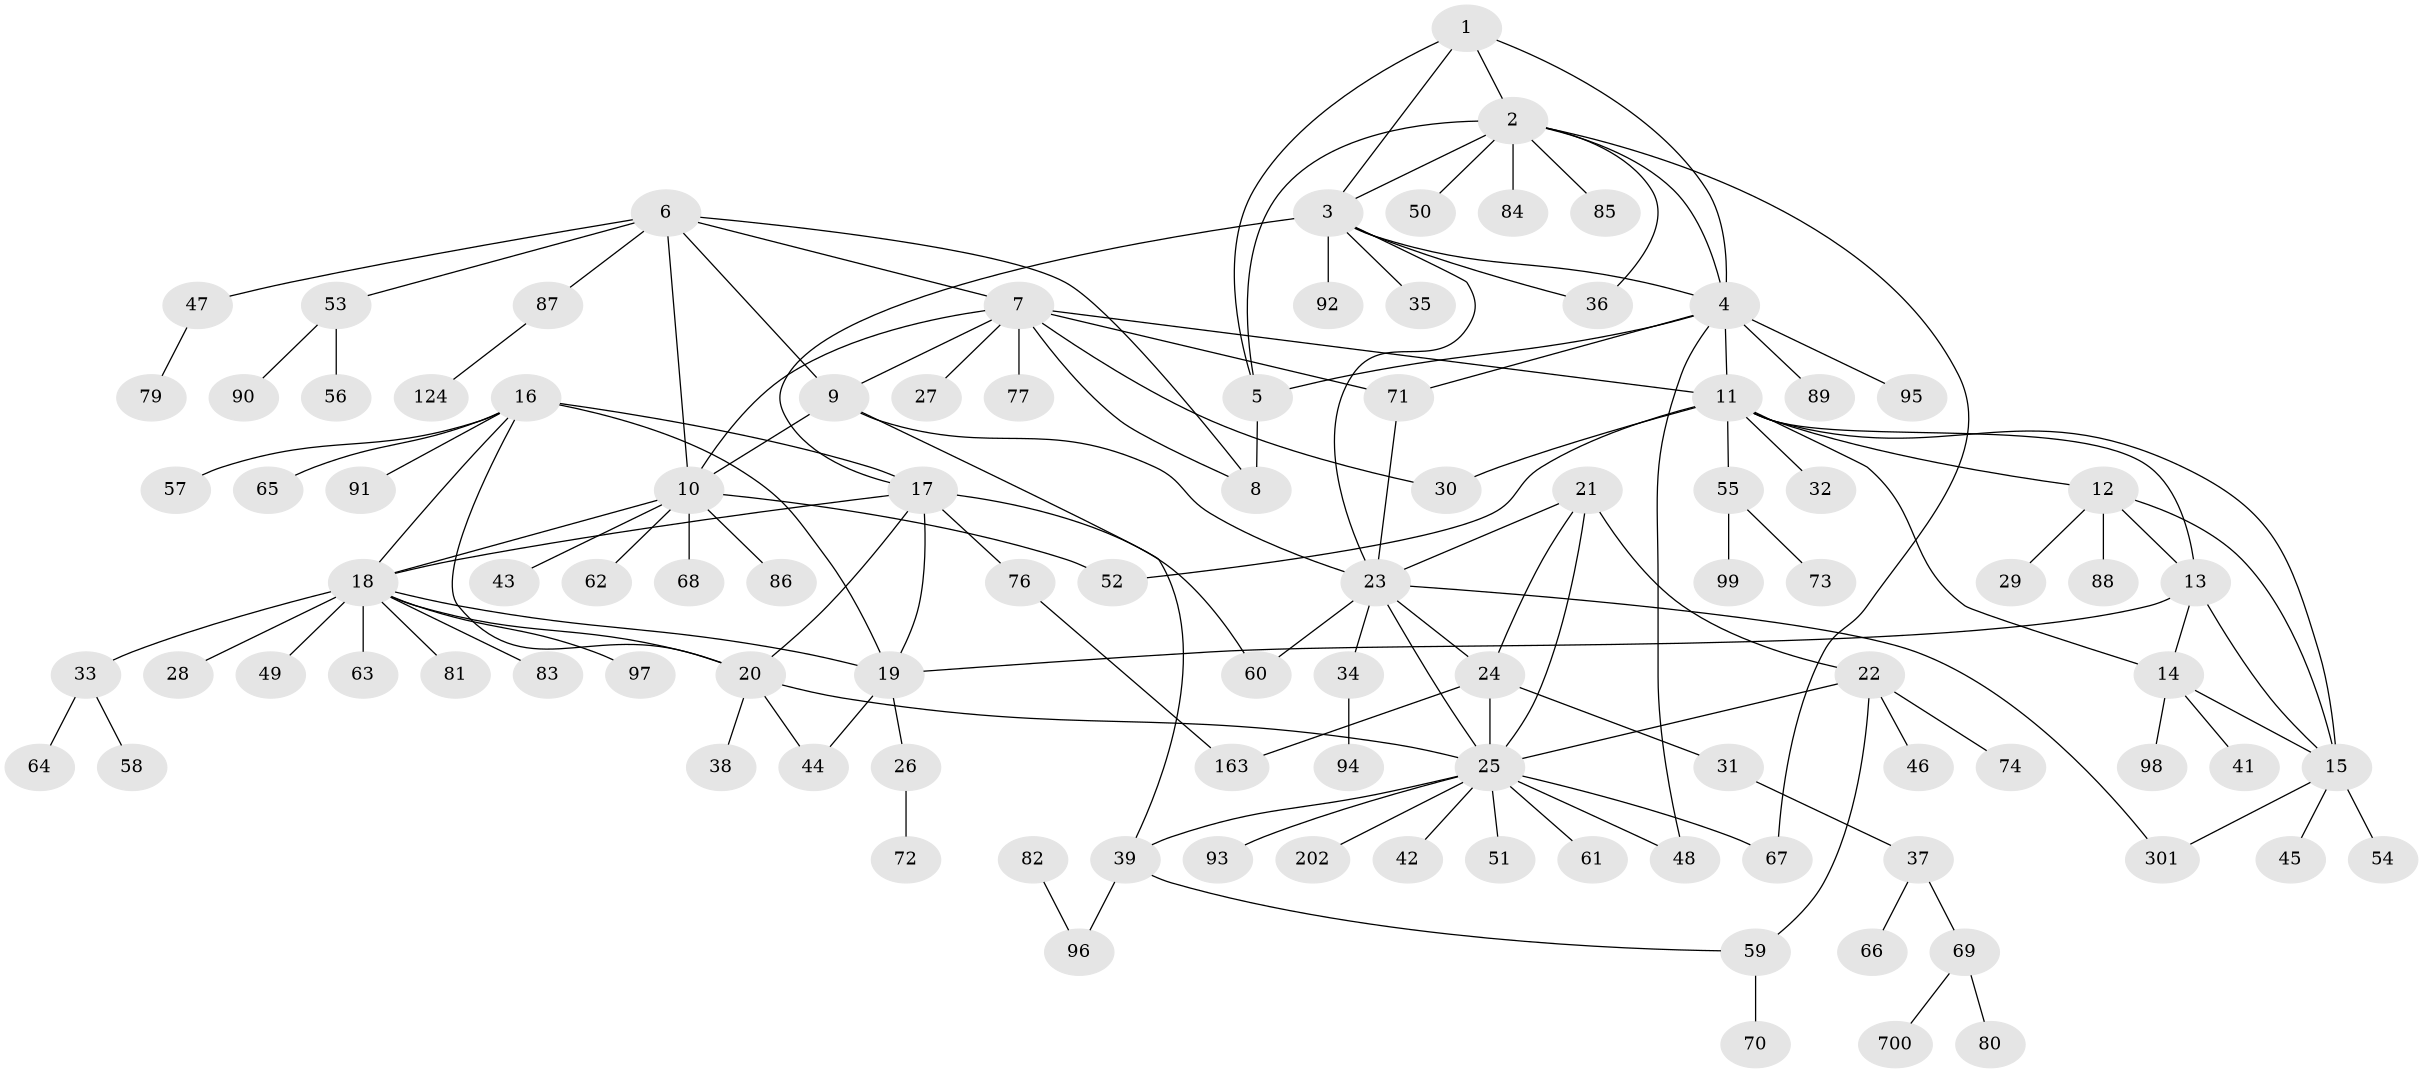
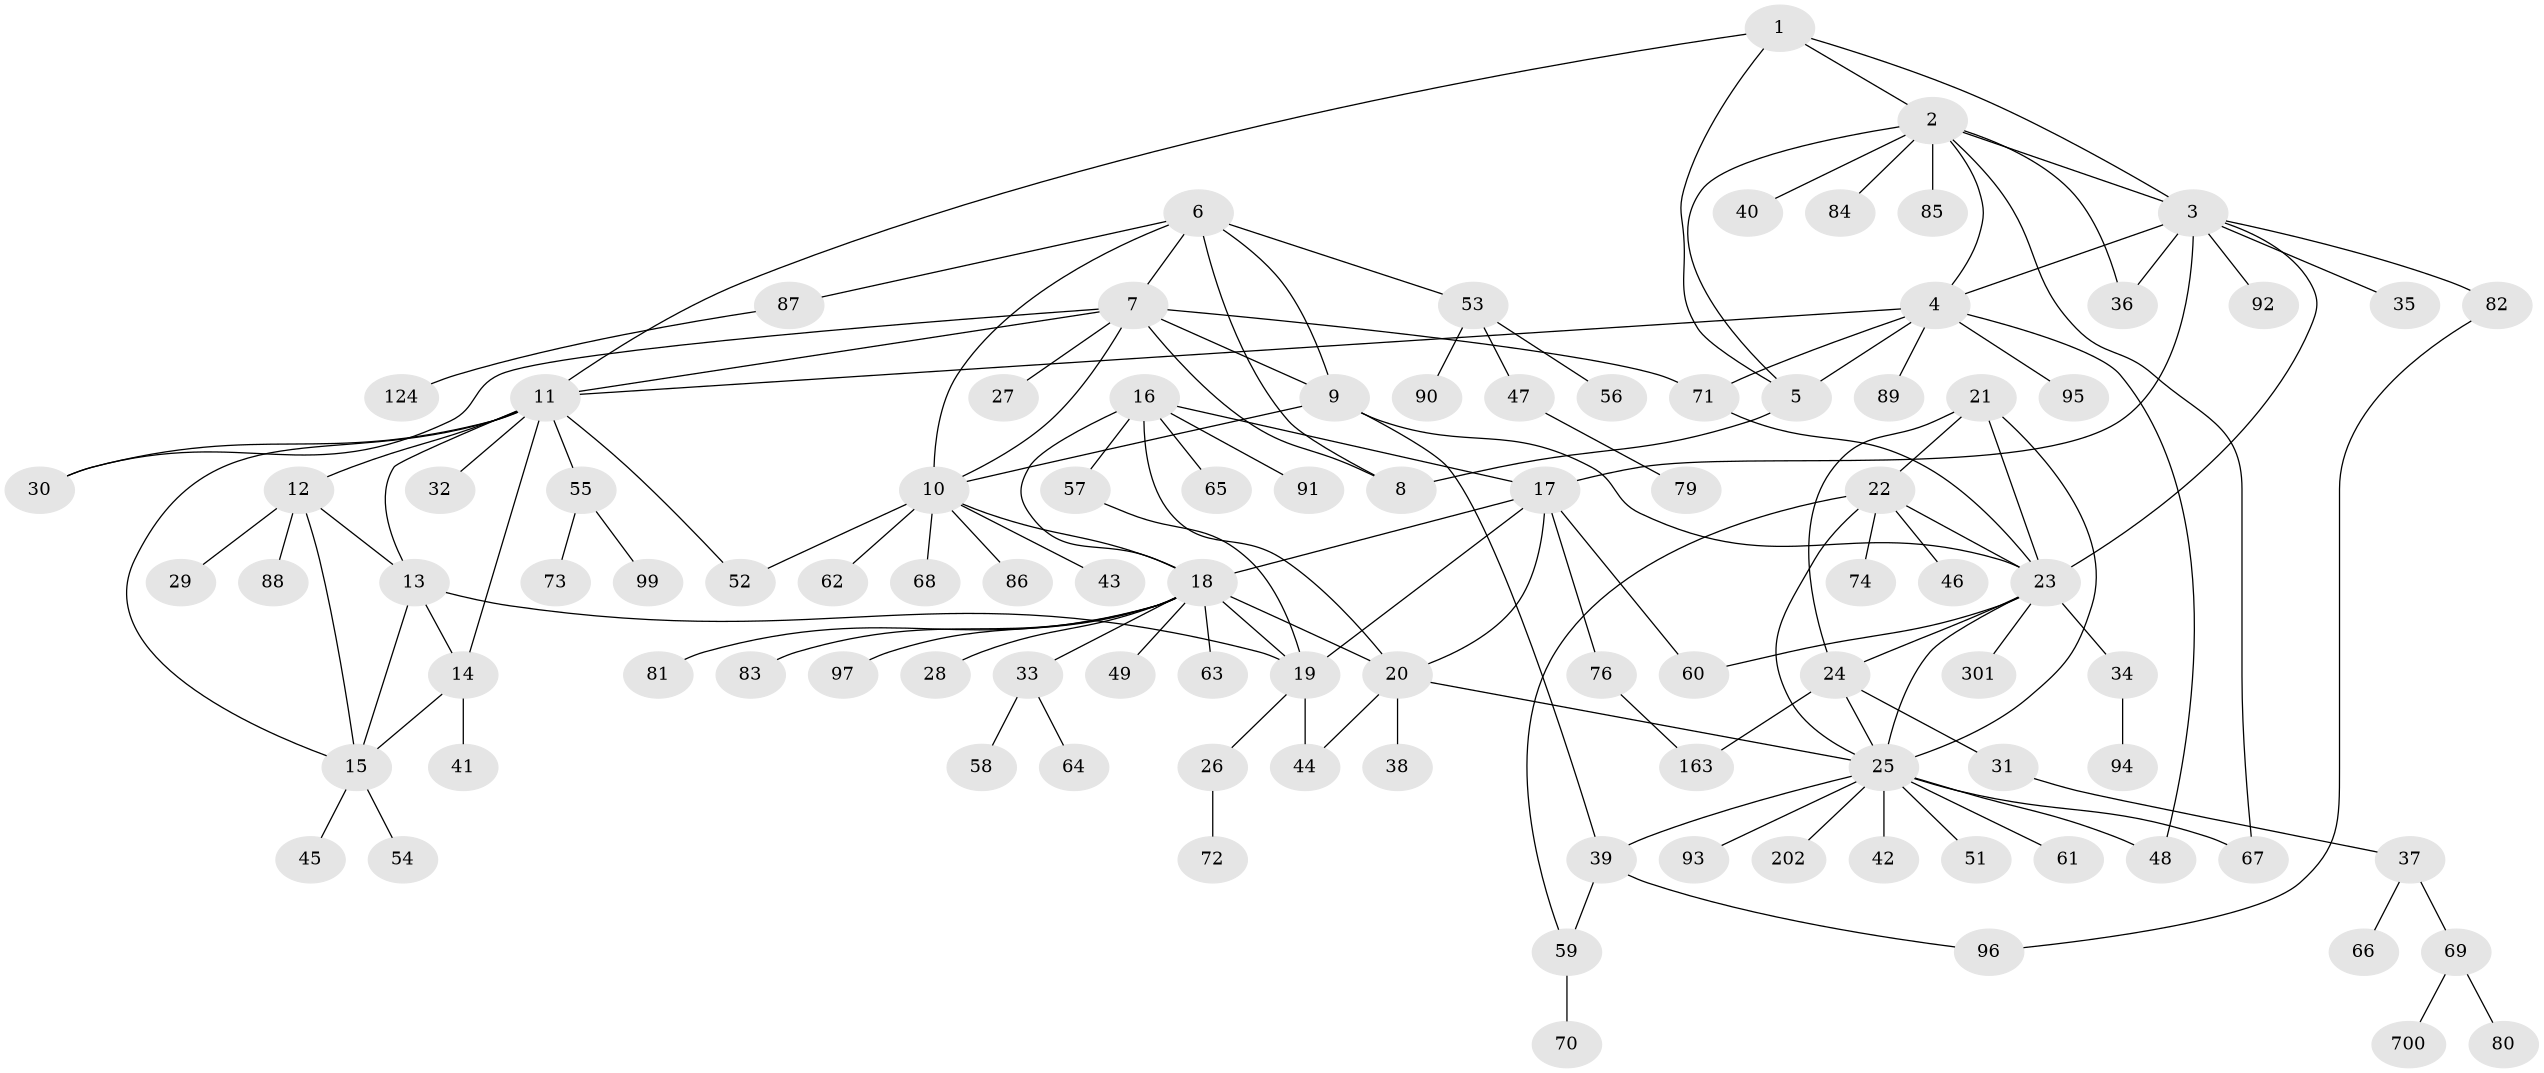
(1651, 129) -> (1141, 156)
(1421, 213) -> (1748, 213)
none -> (2350, 251)
(431, 255) -> (1498, 354)
(1019, 398) -> none
(757, 481) -> (1239, 552)
none -> (1963, 536)
(2152, 767) -> none
(2250, 813) -> none
